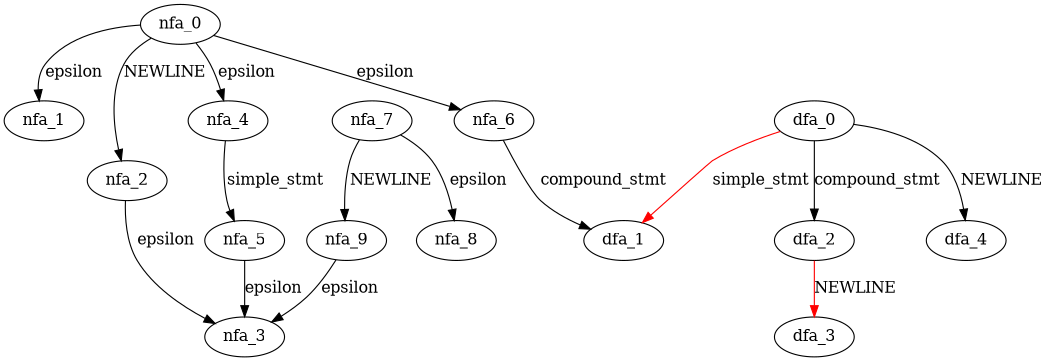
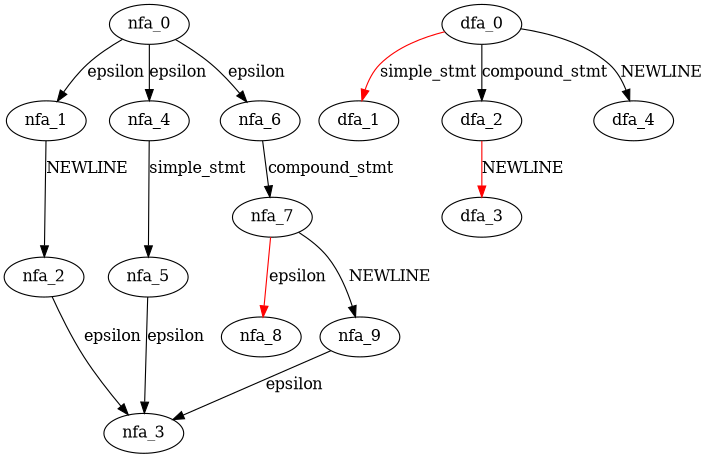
(116, 87) -> (45, 193)
(435, 166) -> (267, 272)
(533, 191) -> (266, 163)
